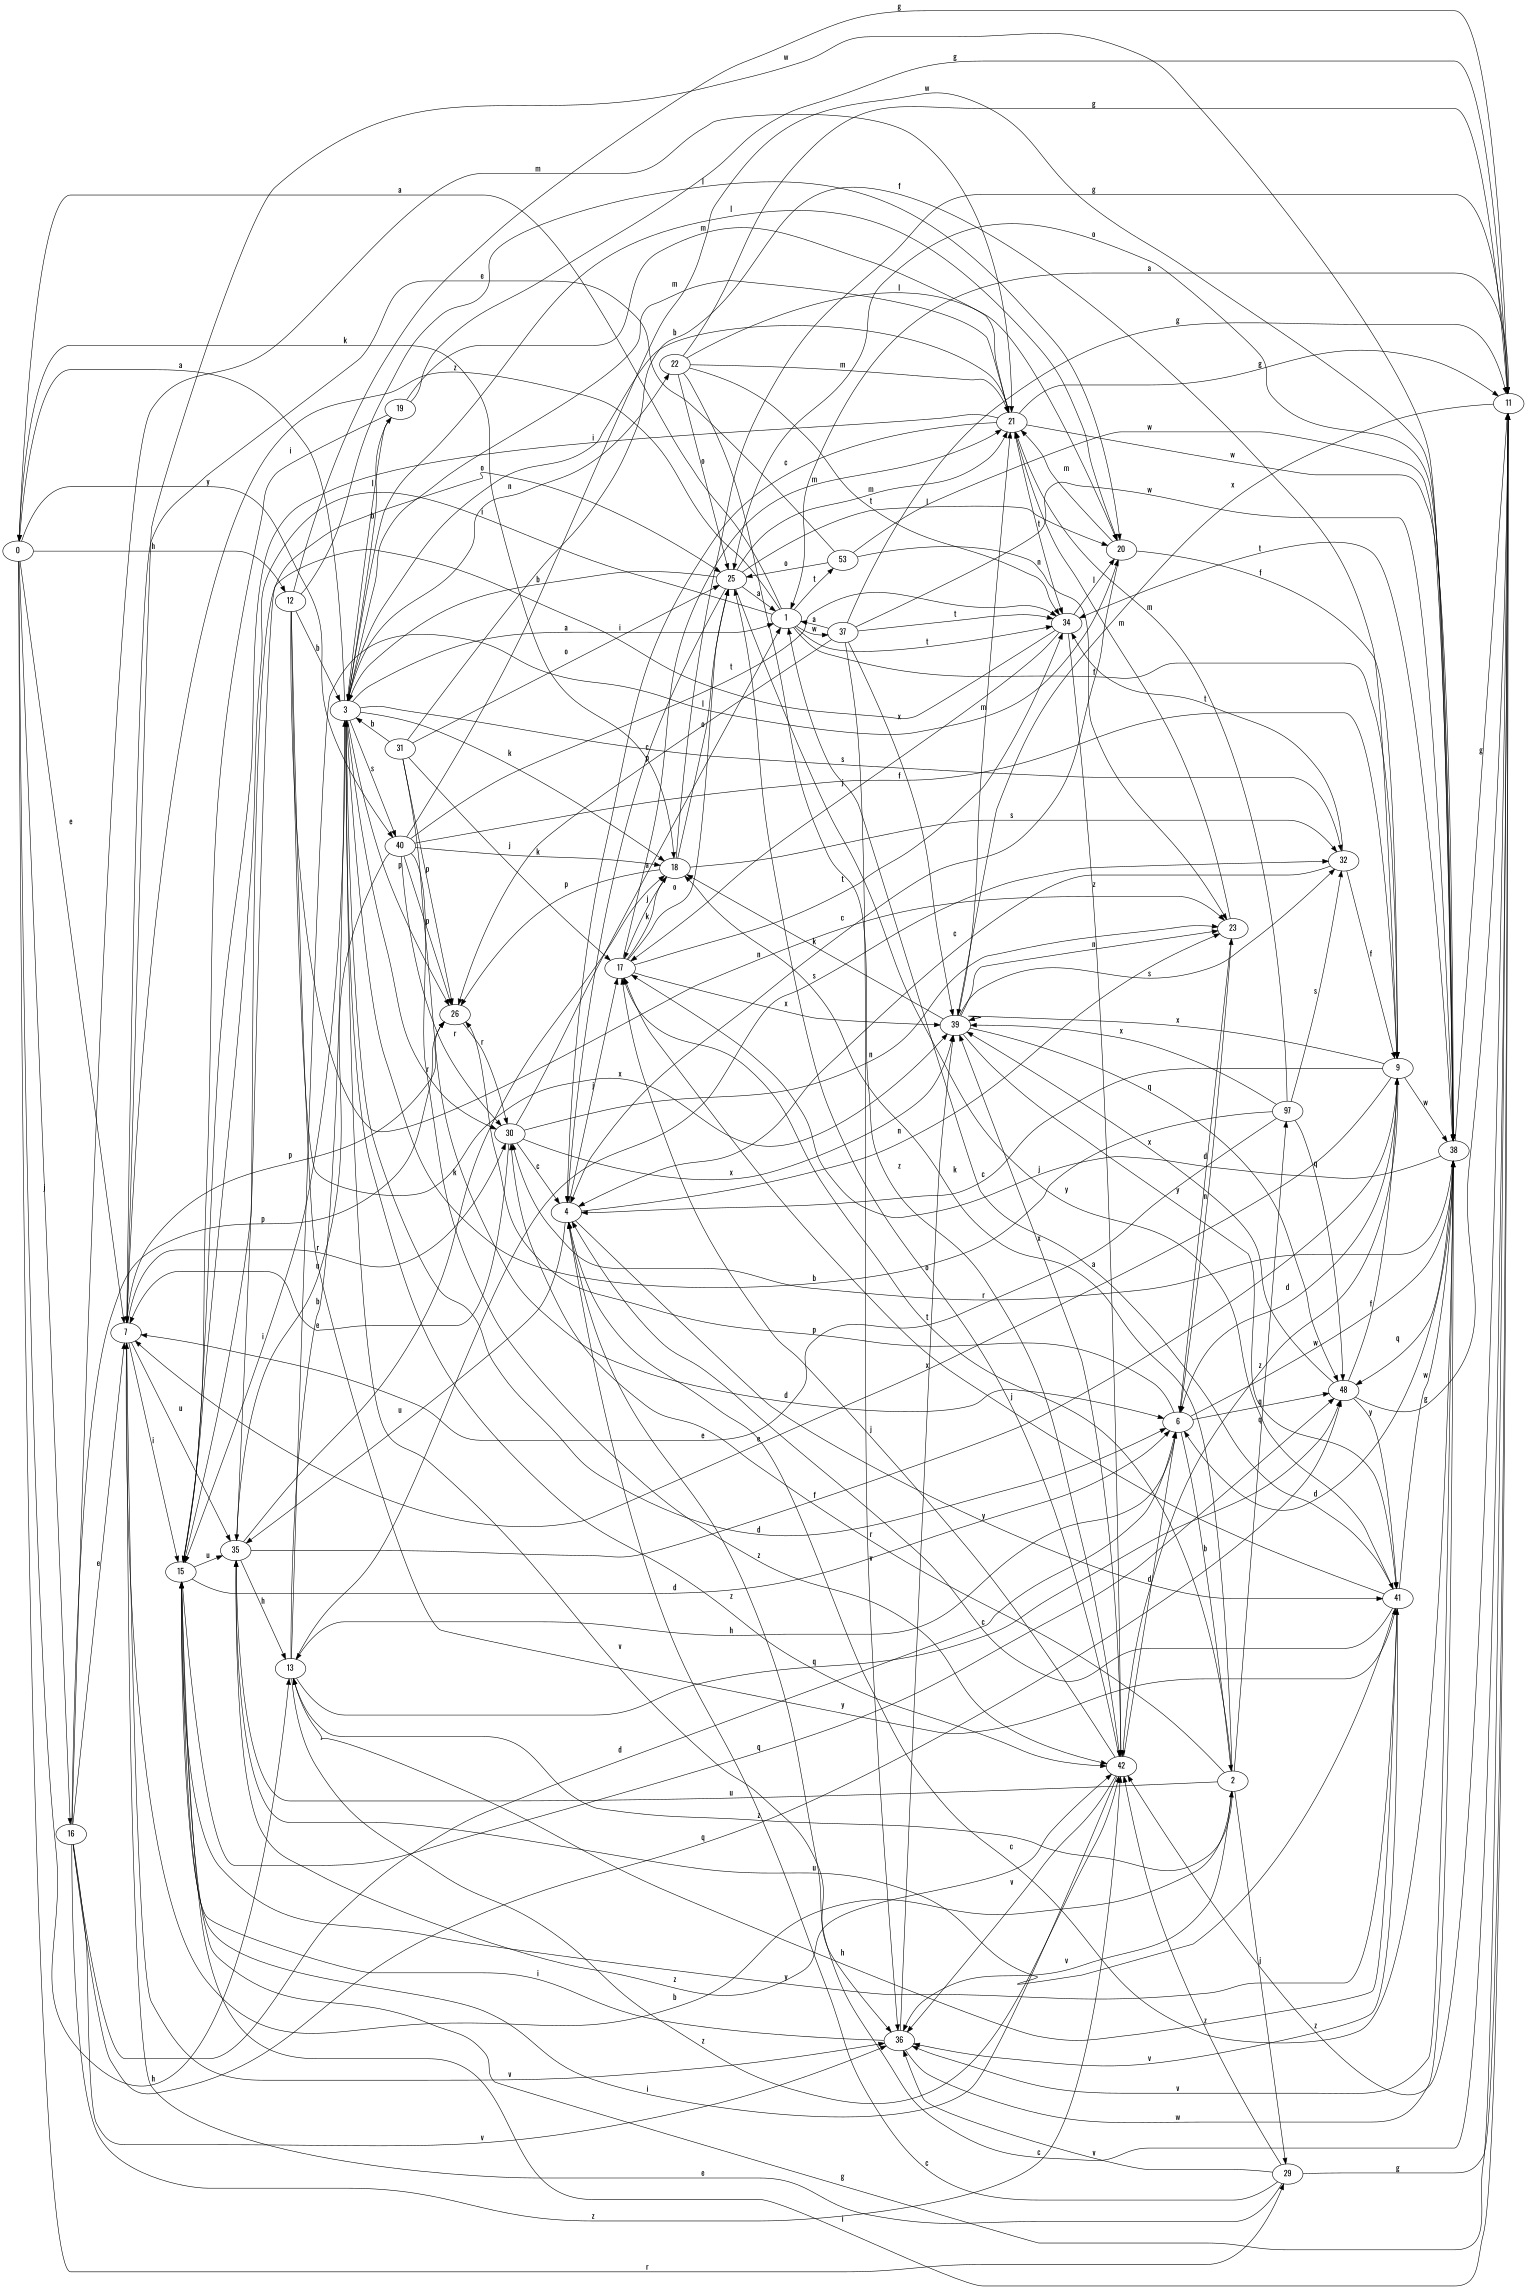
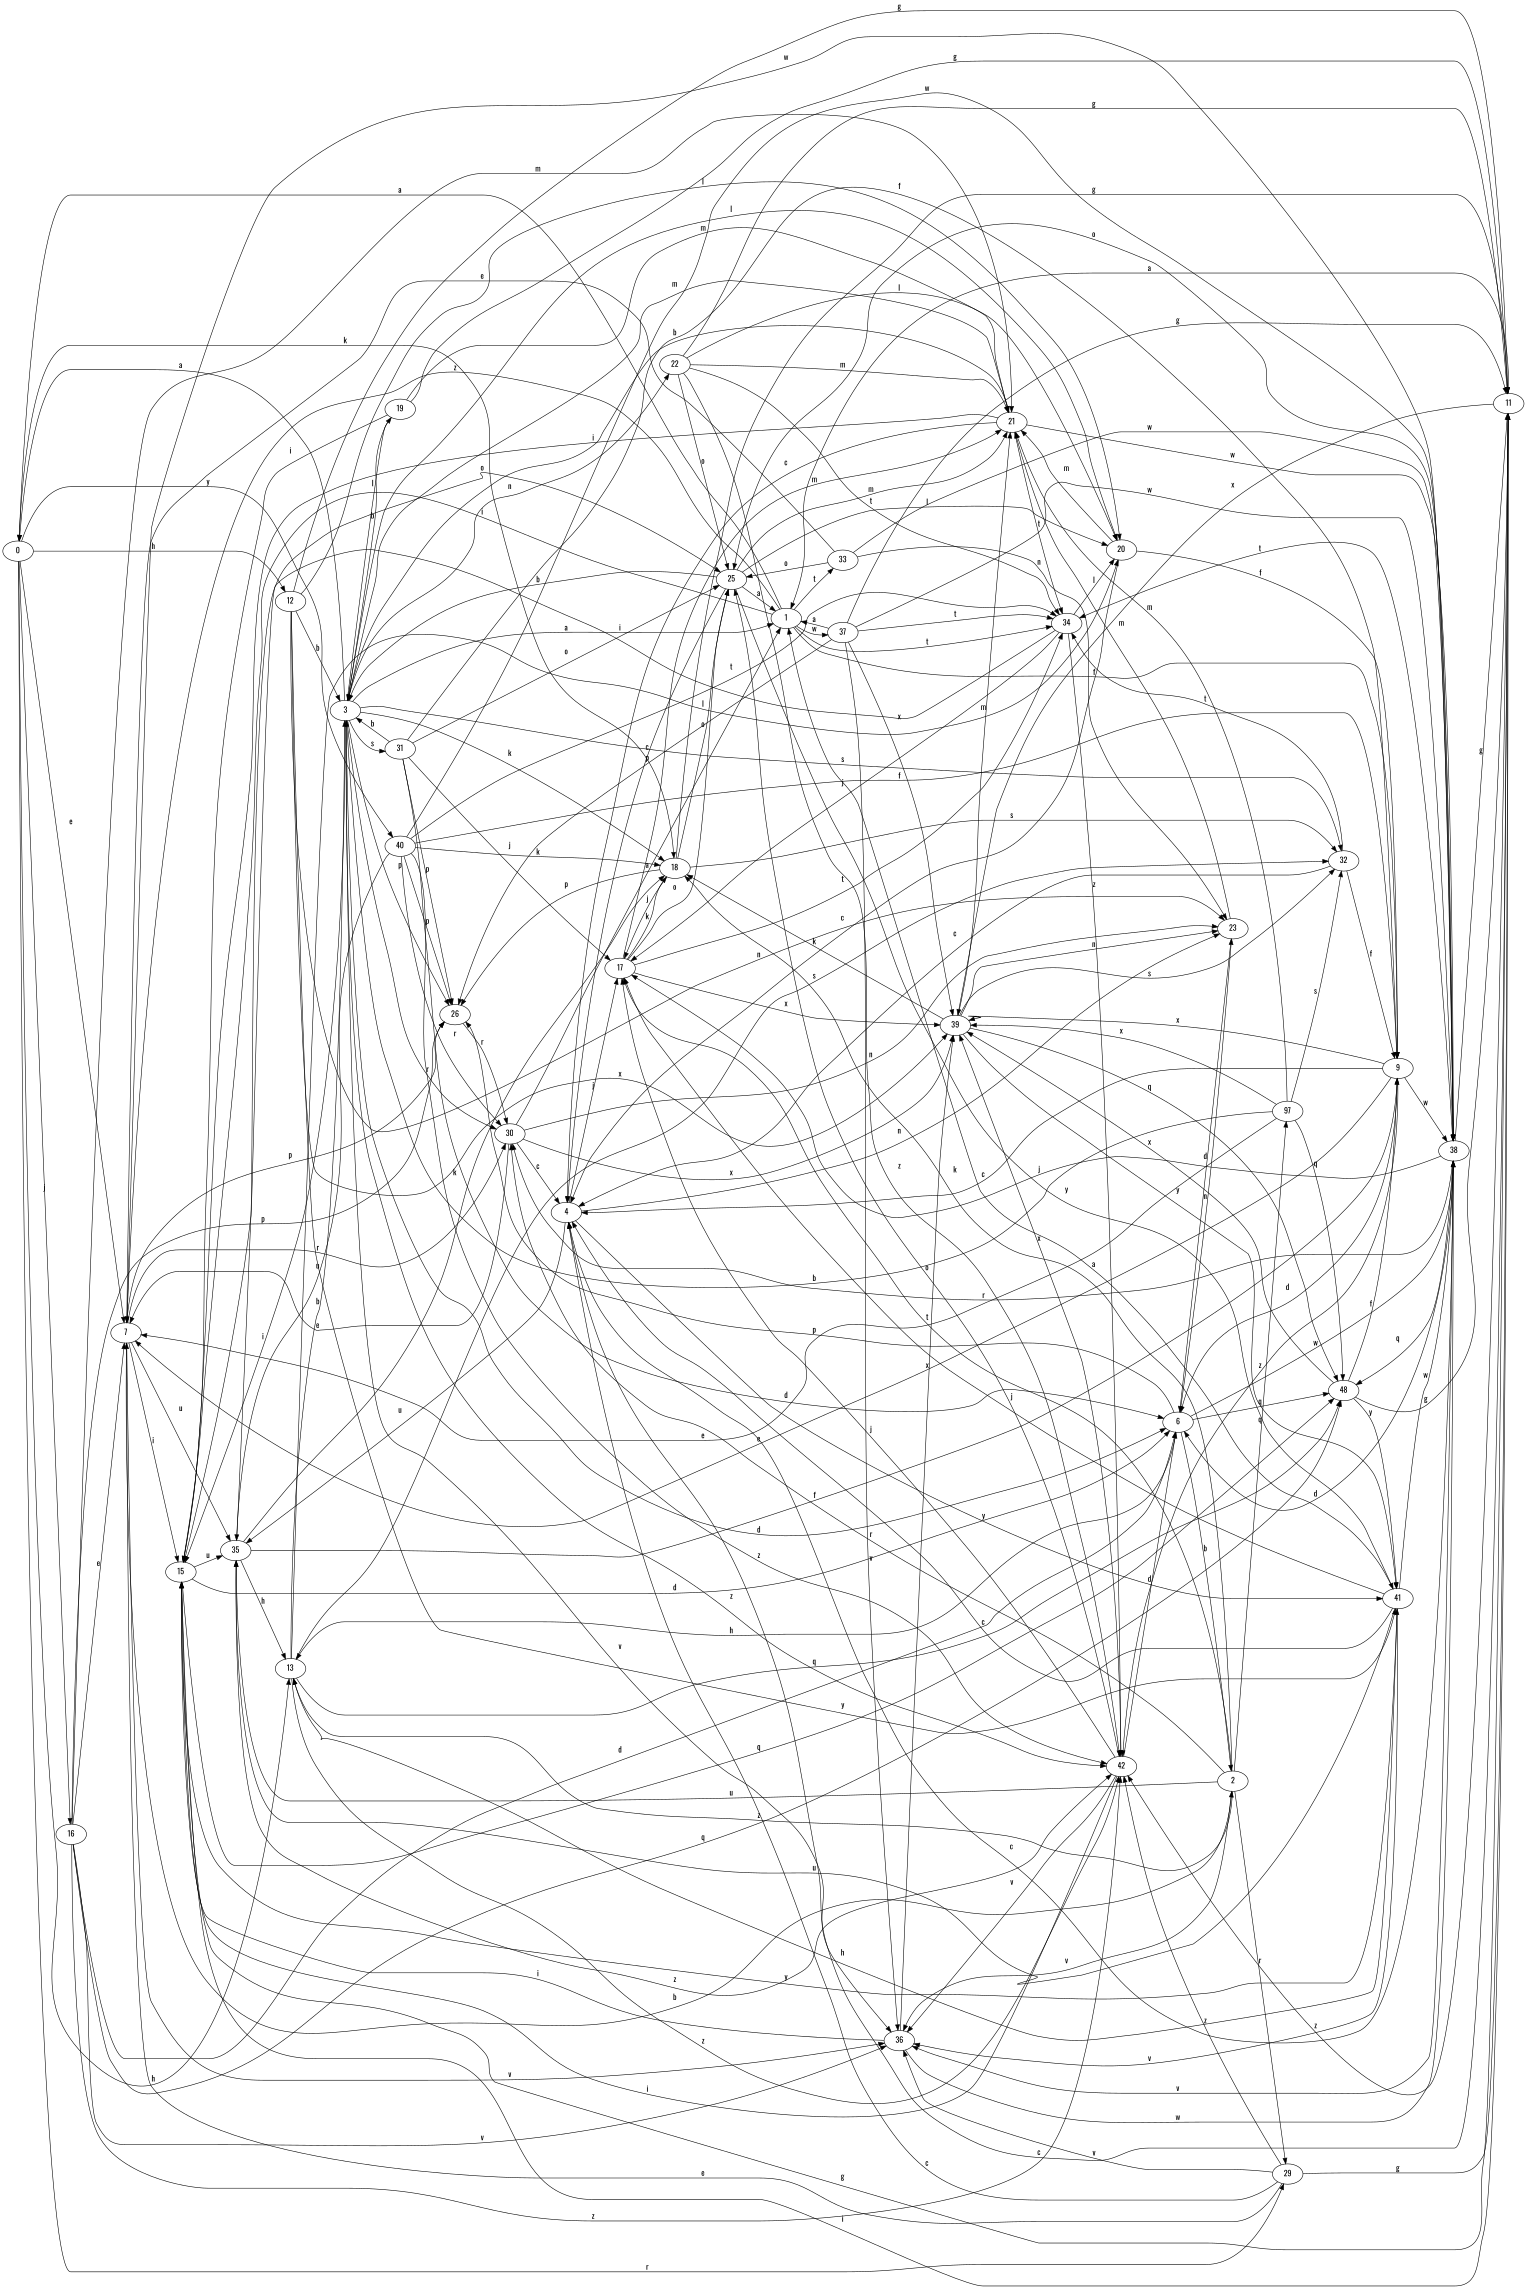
(1257, 370) -> none
(843, 560) -> (843, 560)
(372, 776) -> (361, 740)
(1260, 1961) -> (1260, 1961)
